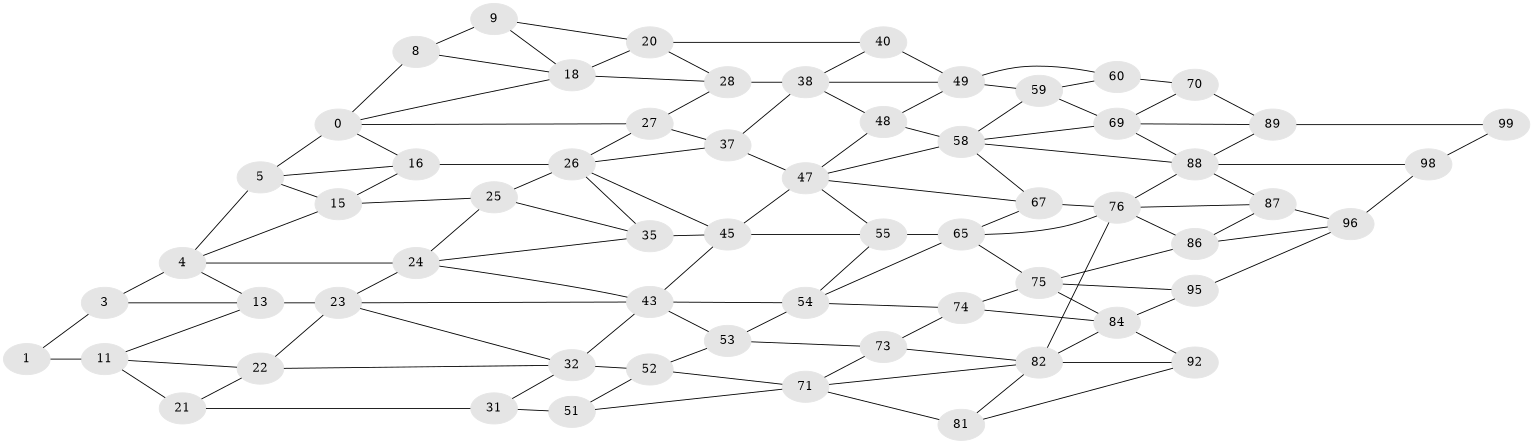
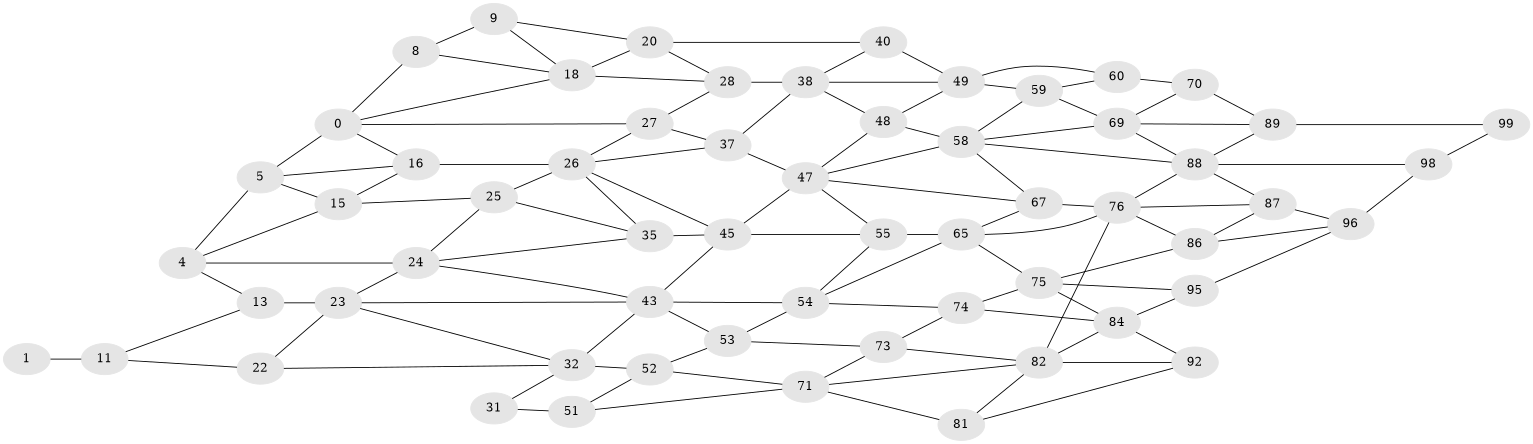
(105, 303) -> none
(183, 408) -> none
